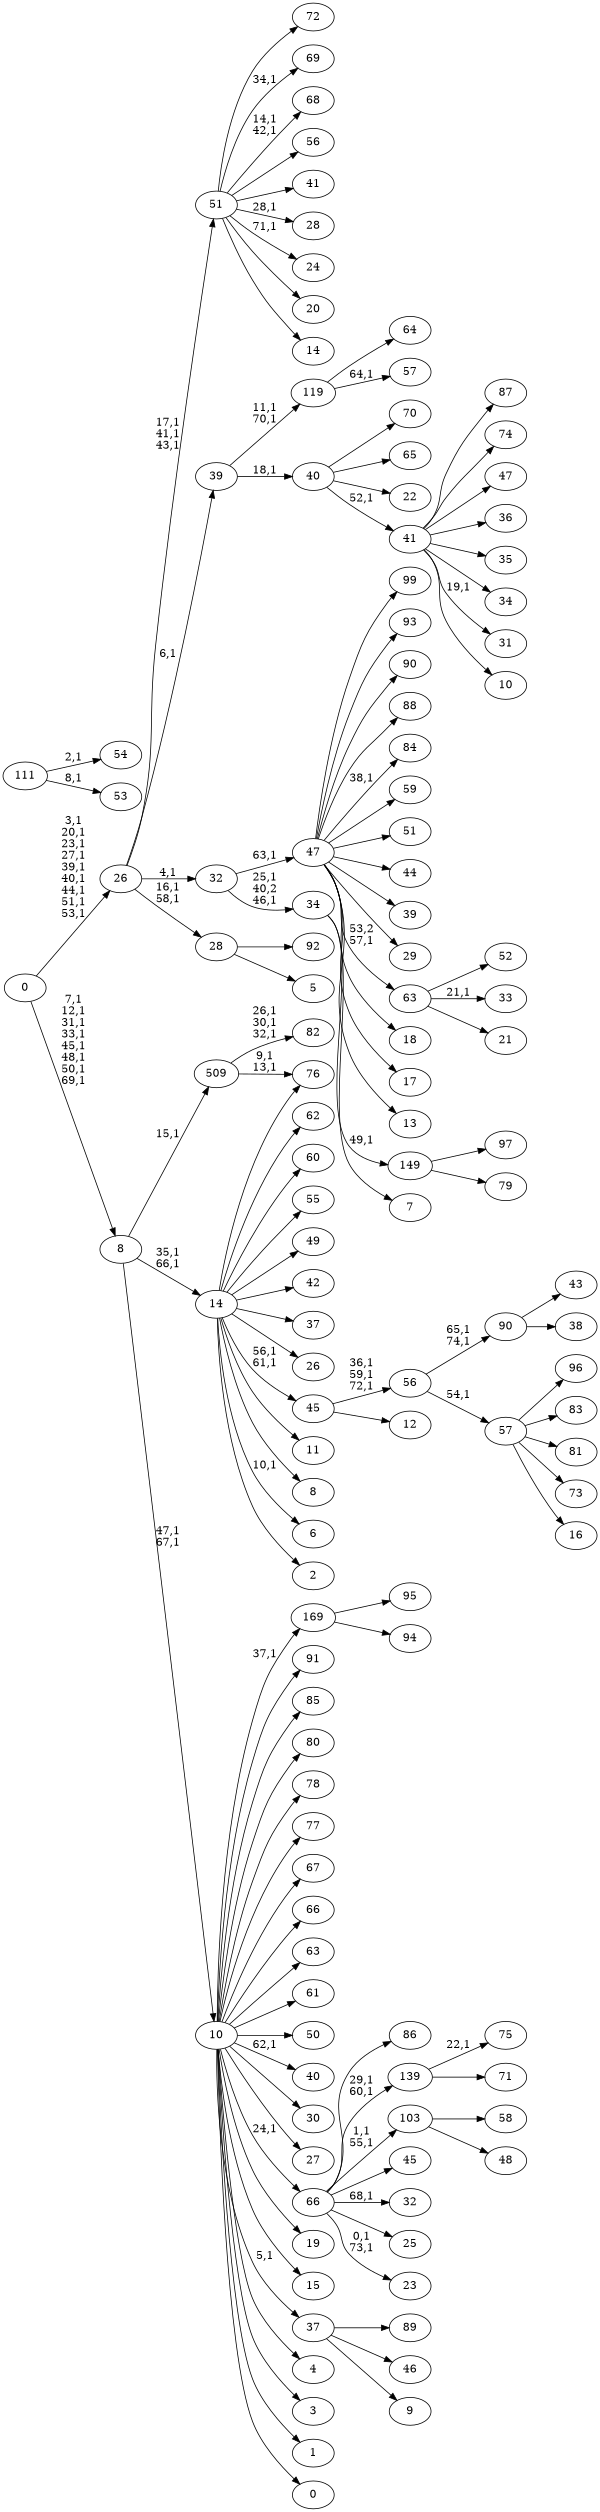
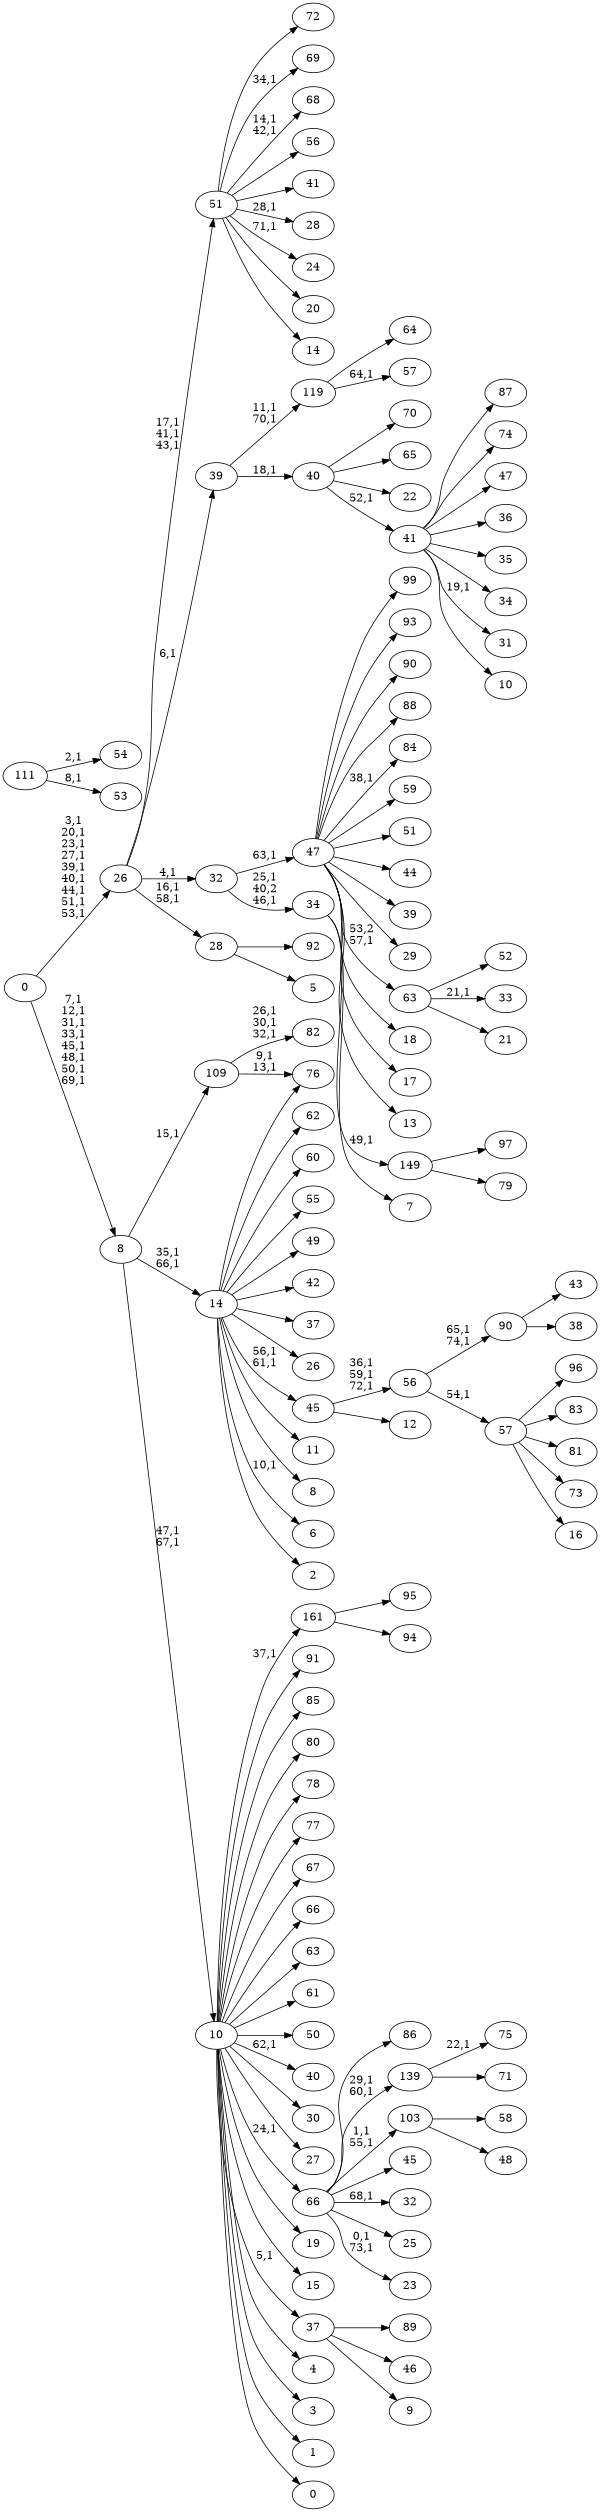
(216, 1074) -> (216, 1074)
(313, 1618) -> (313, 1618)
